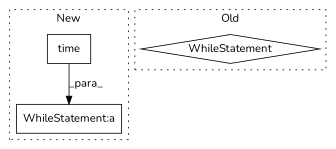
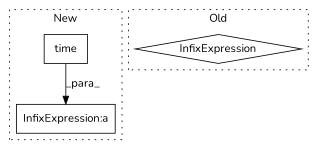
(230, 49) -> (218, 49)
(69, 119) -> (66, 119)
